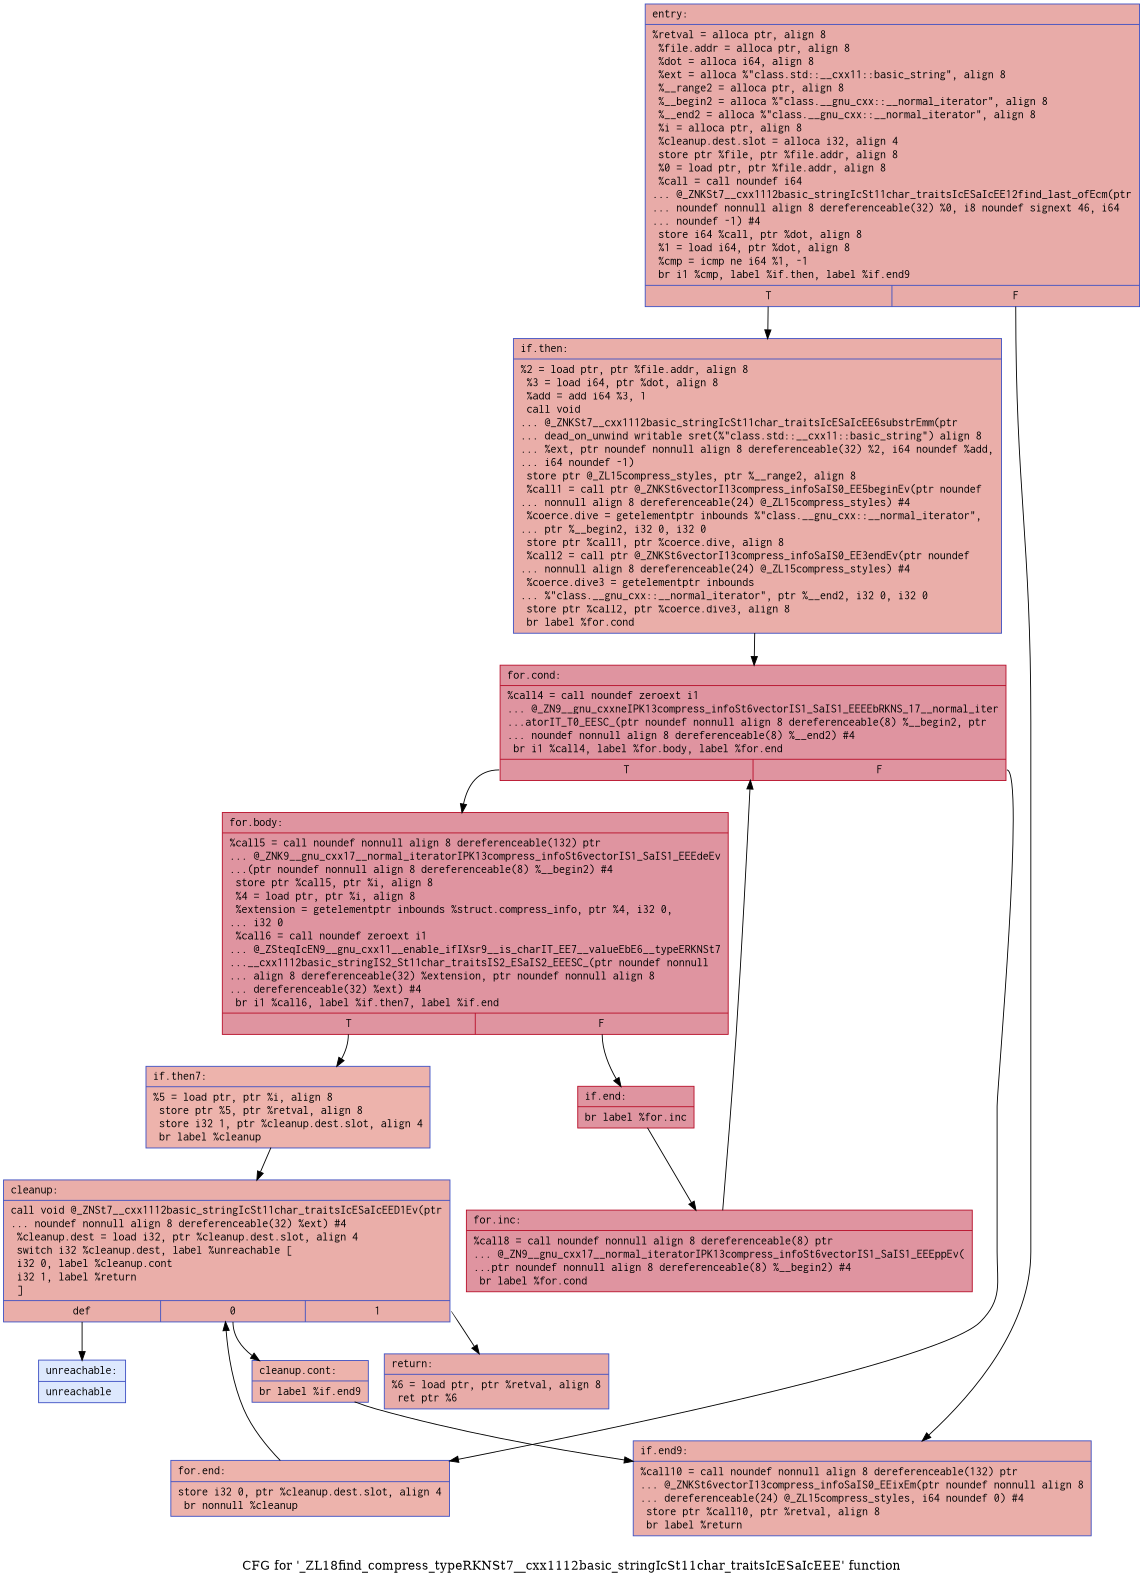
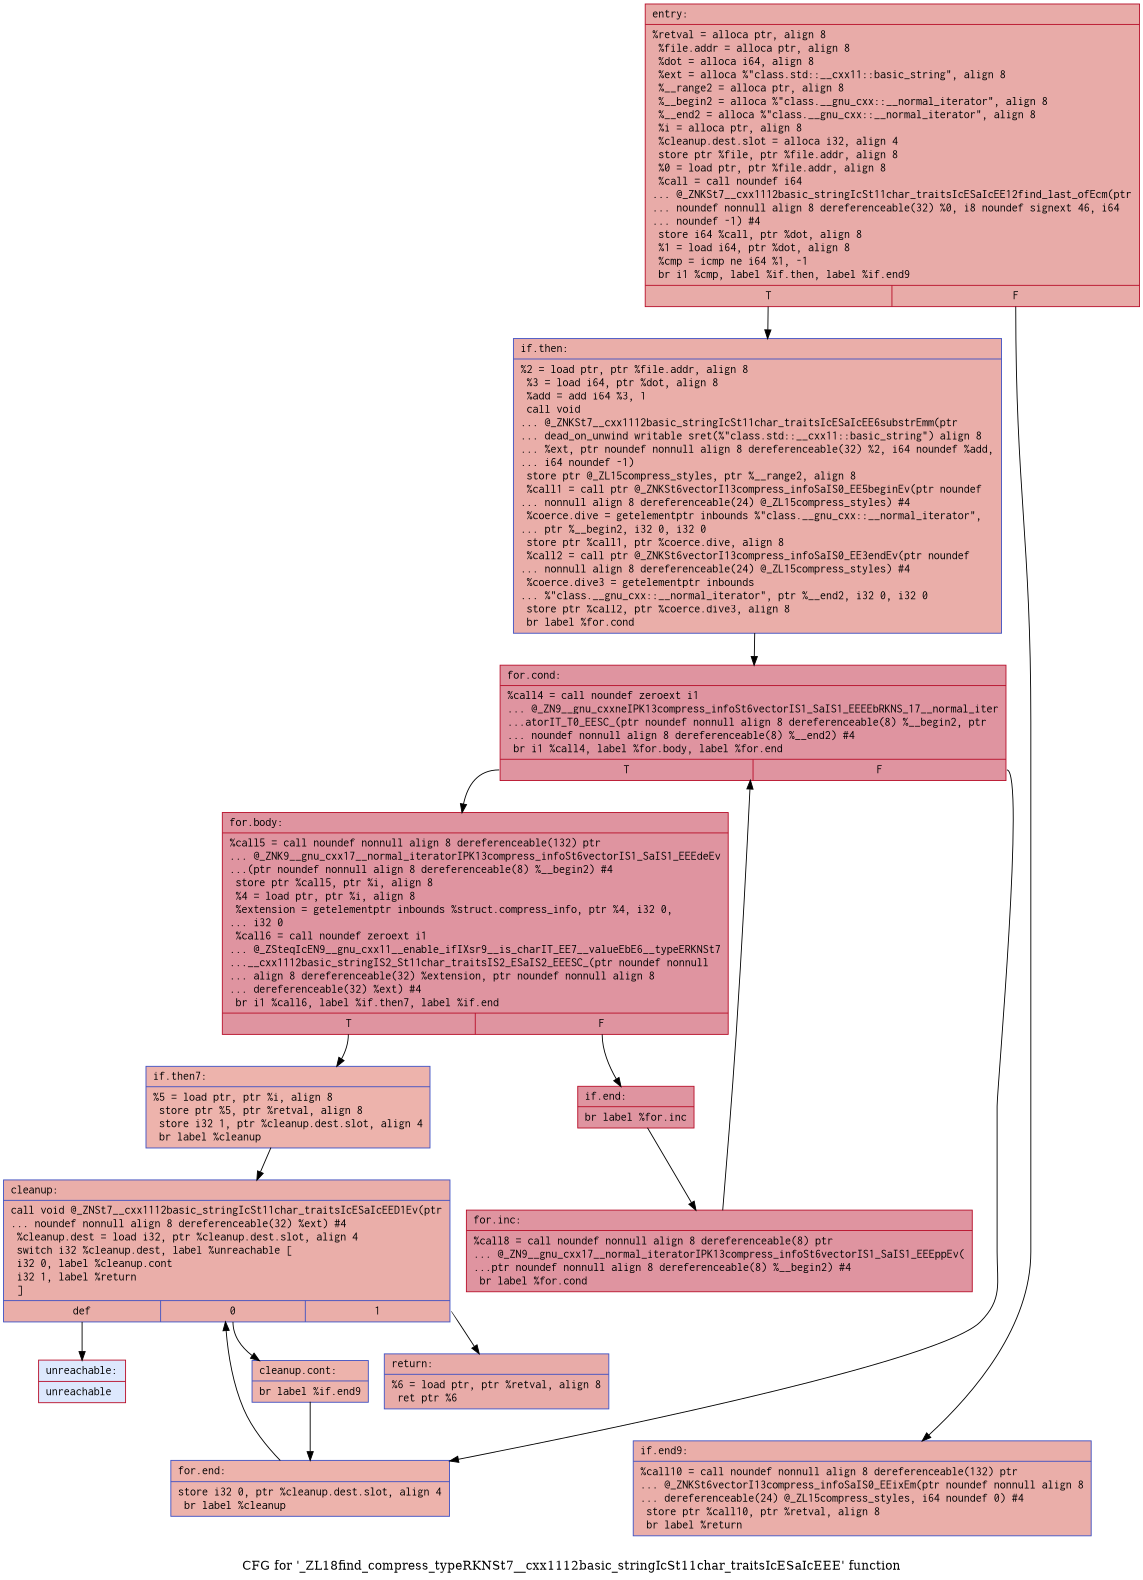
(892, 155) -> (892, 155)
(82, 1381) -> (82, 1381)
(488, 1436) -> (310, 1427)
(238, 1505) -> (232, 1505)
